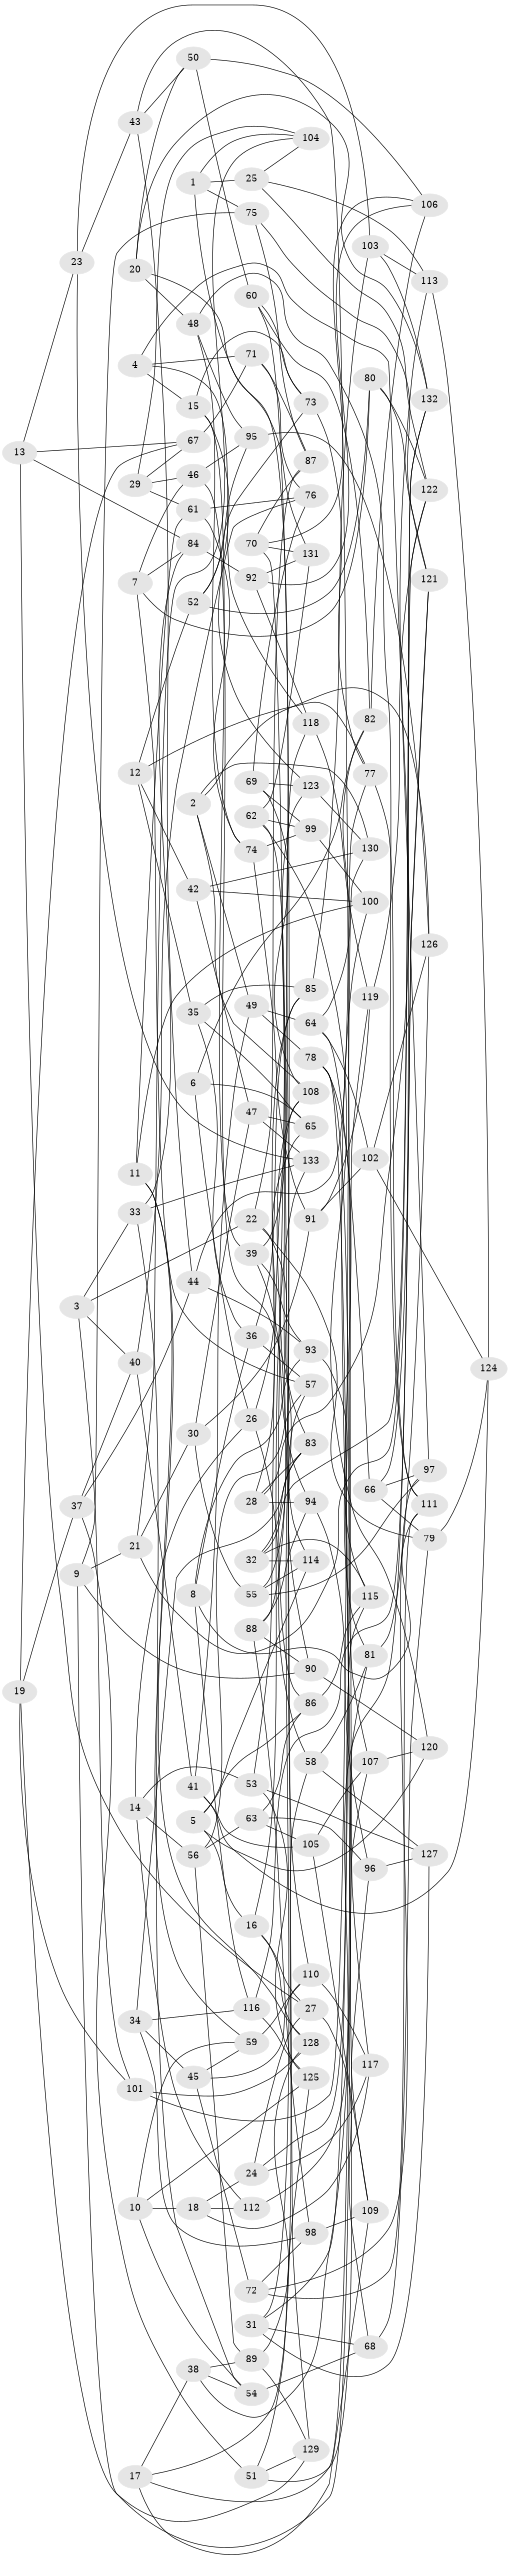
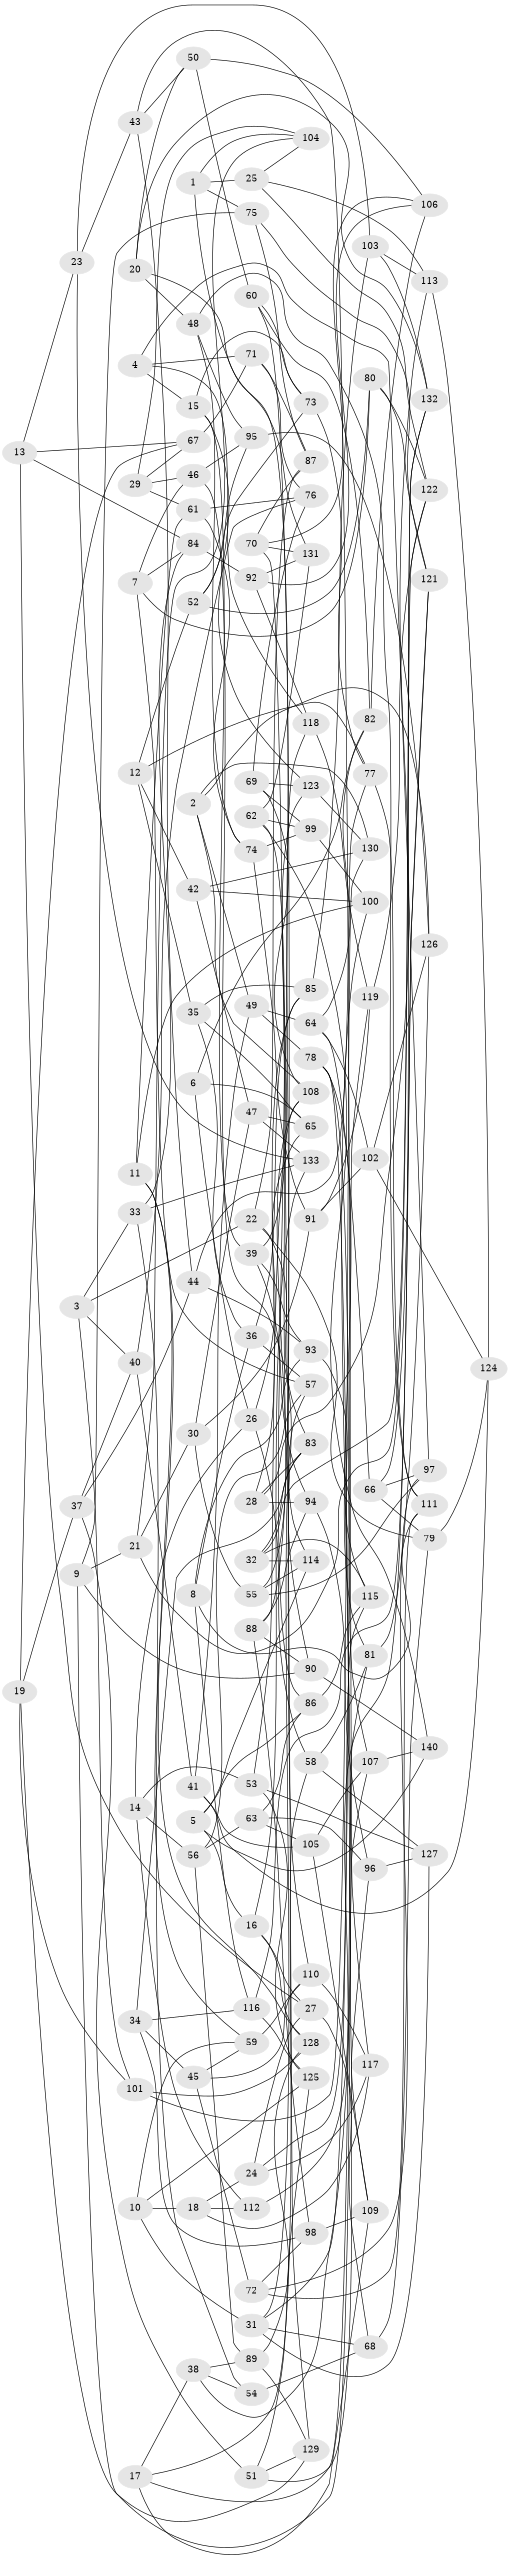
(430, 1748) -> (430, 1748)
(181, 2309) -> (182, 2276)
